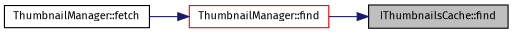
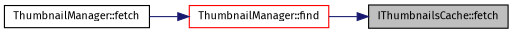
(438, 17) -> (438, 17)
